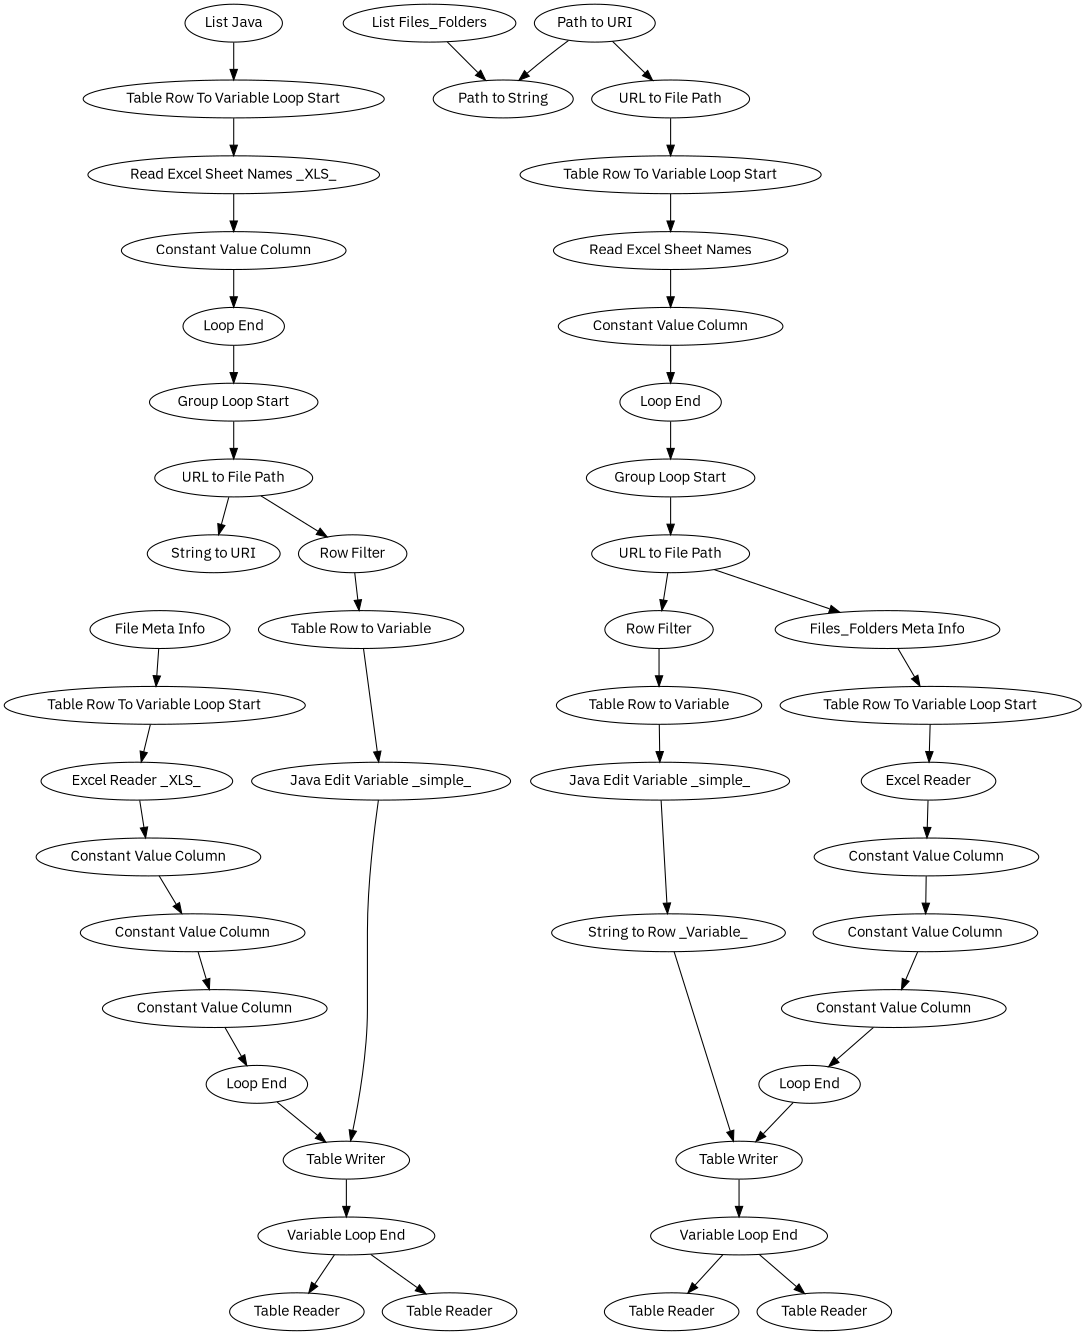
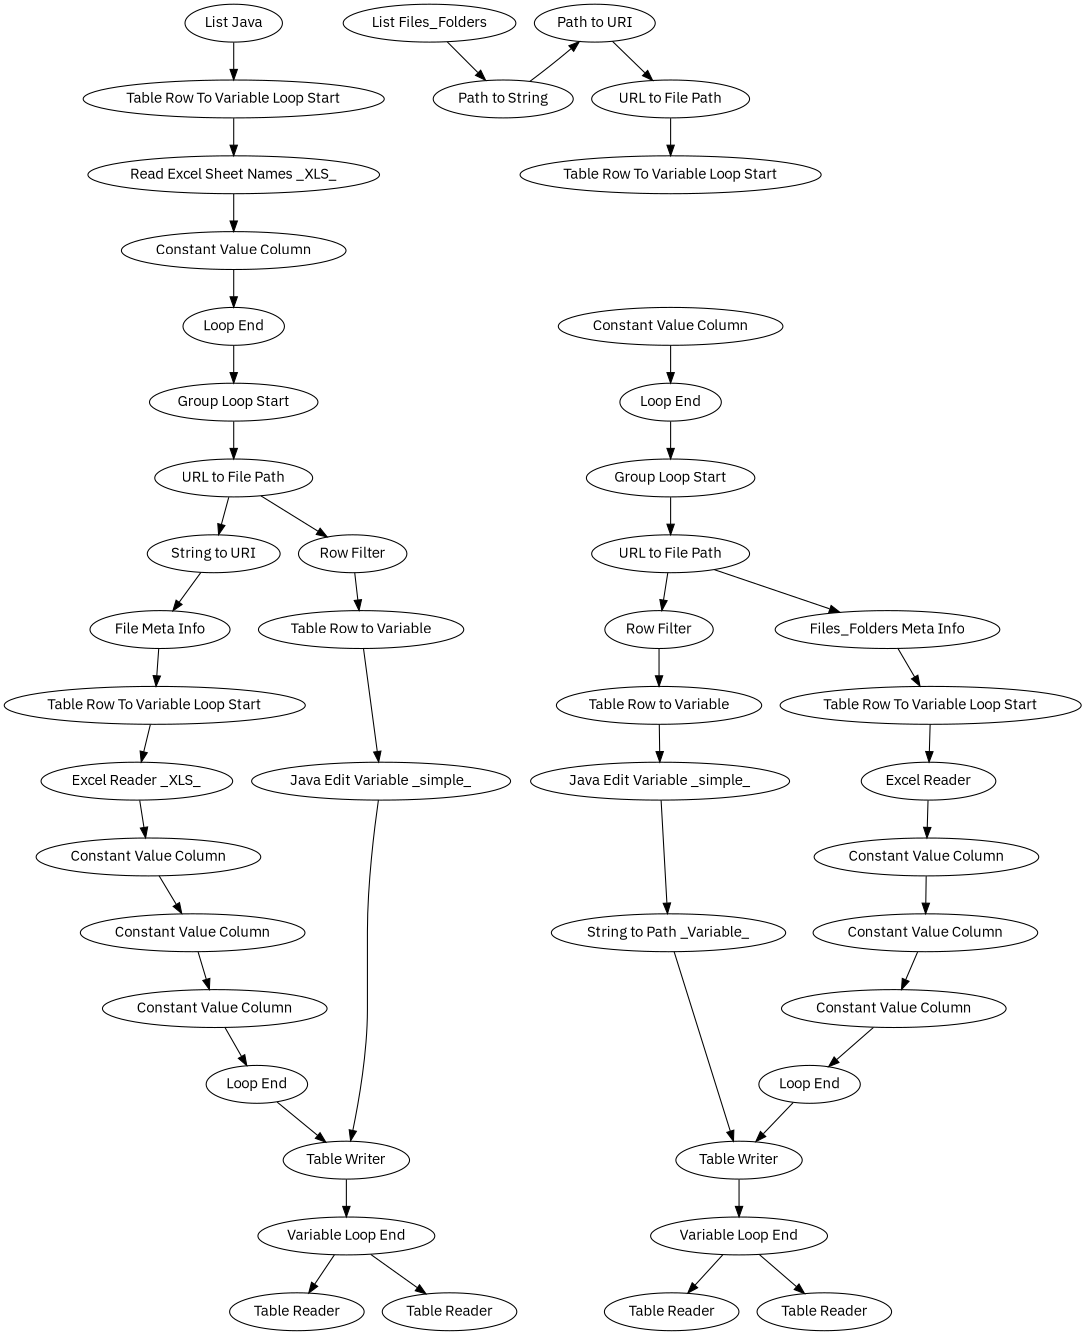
(548, 57) -> (551, 65)
(671, 251) -> none
none -> (190, 587)
(669, 933) -> (669, 933)
